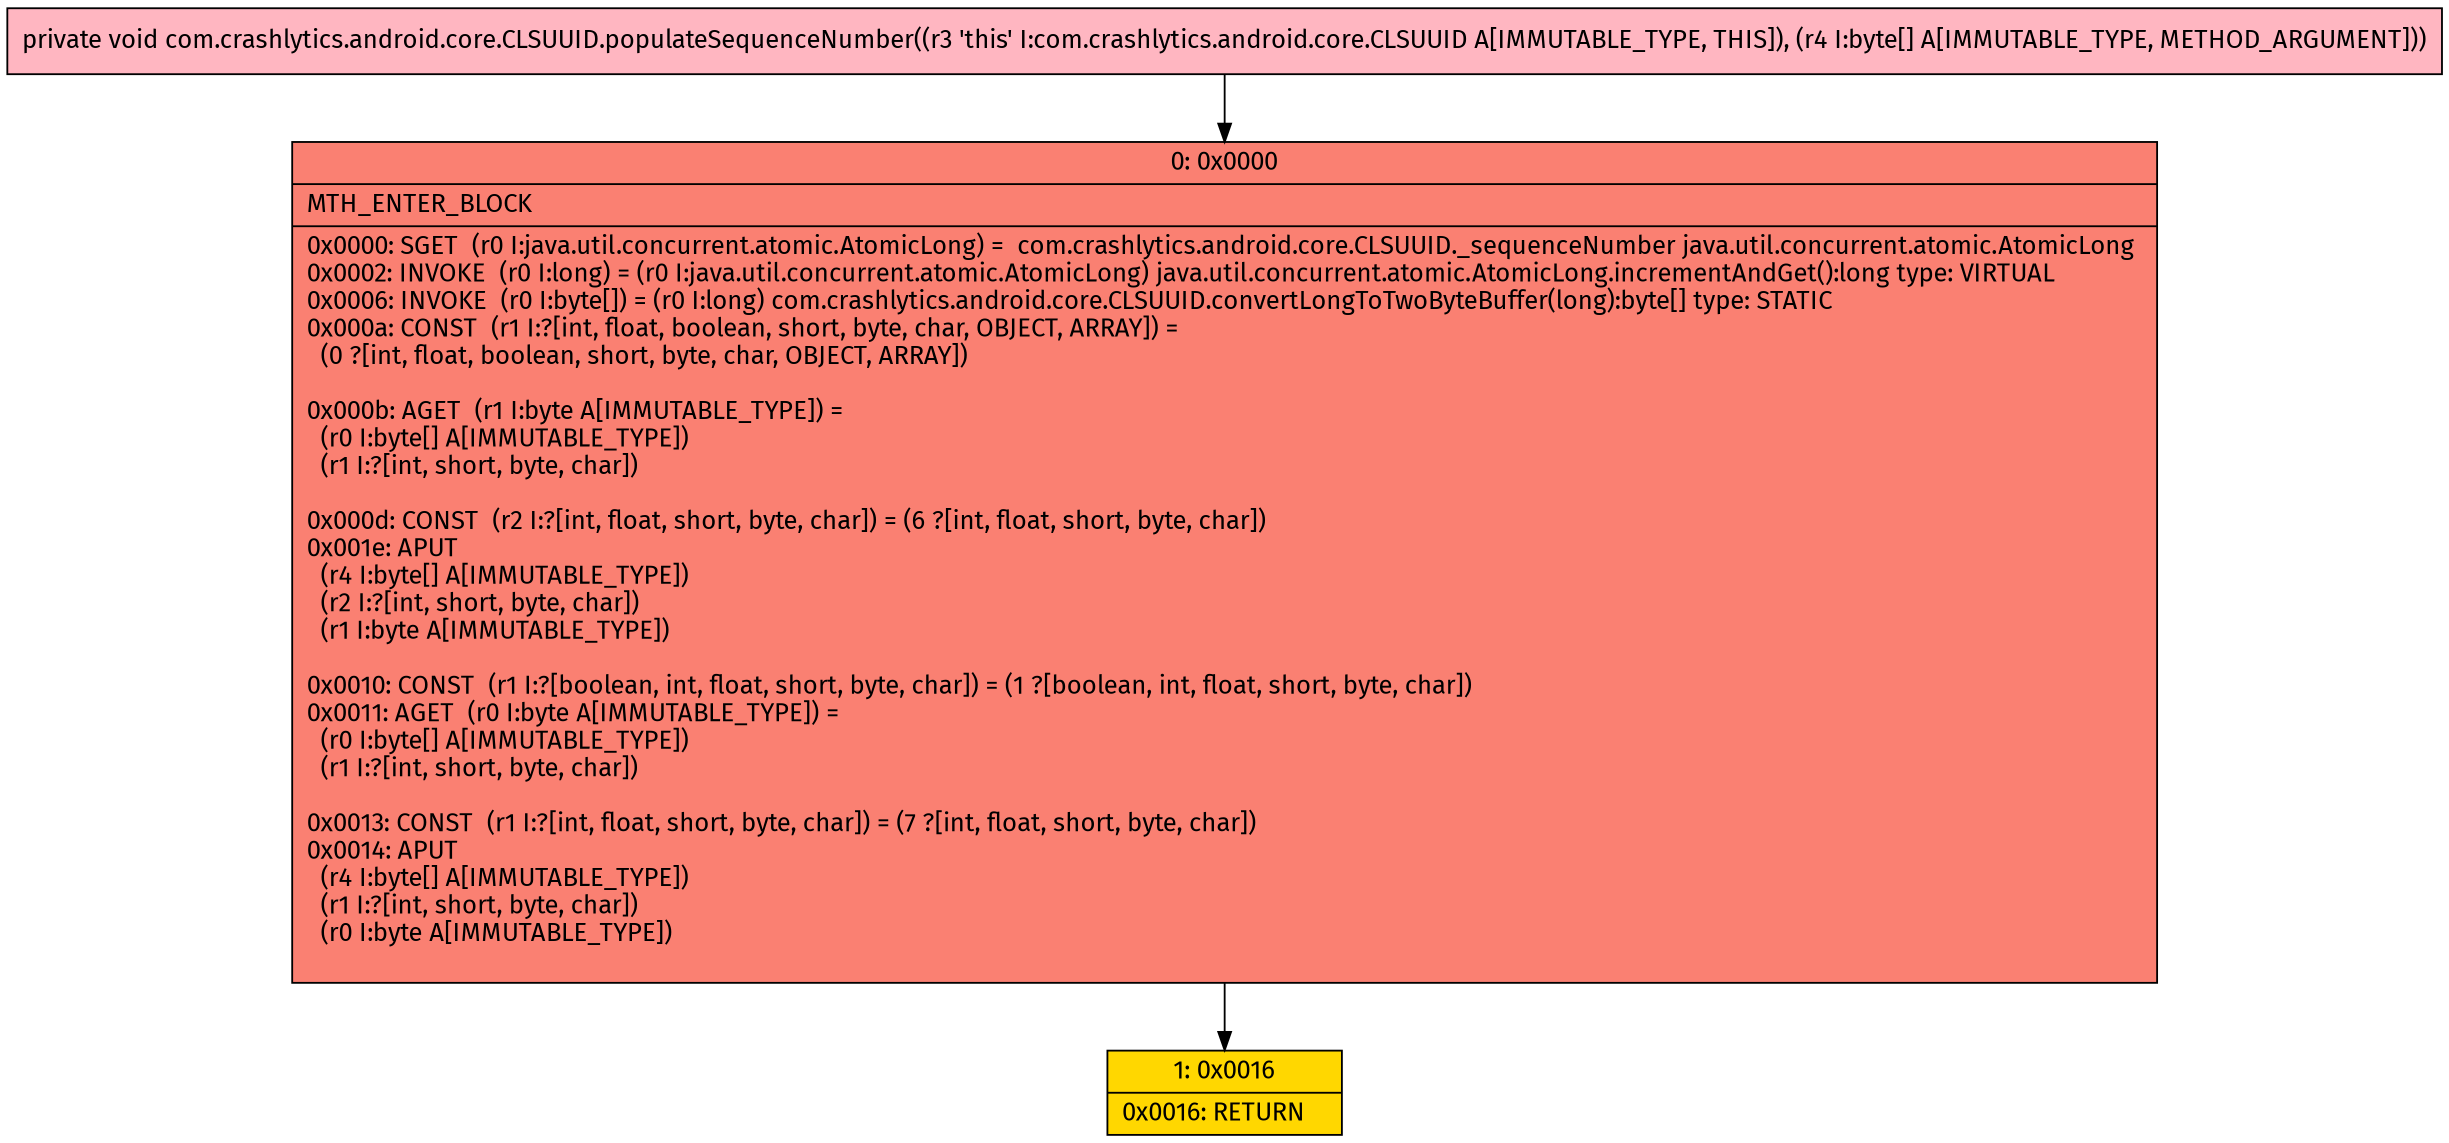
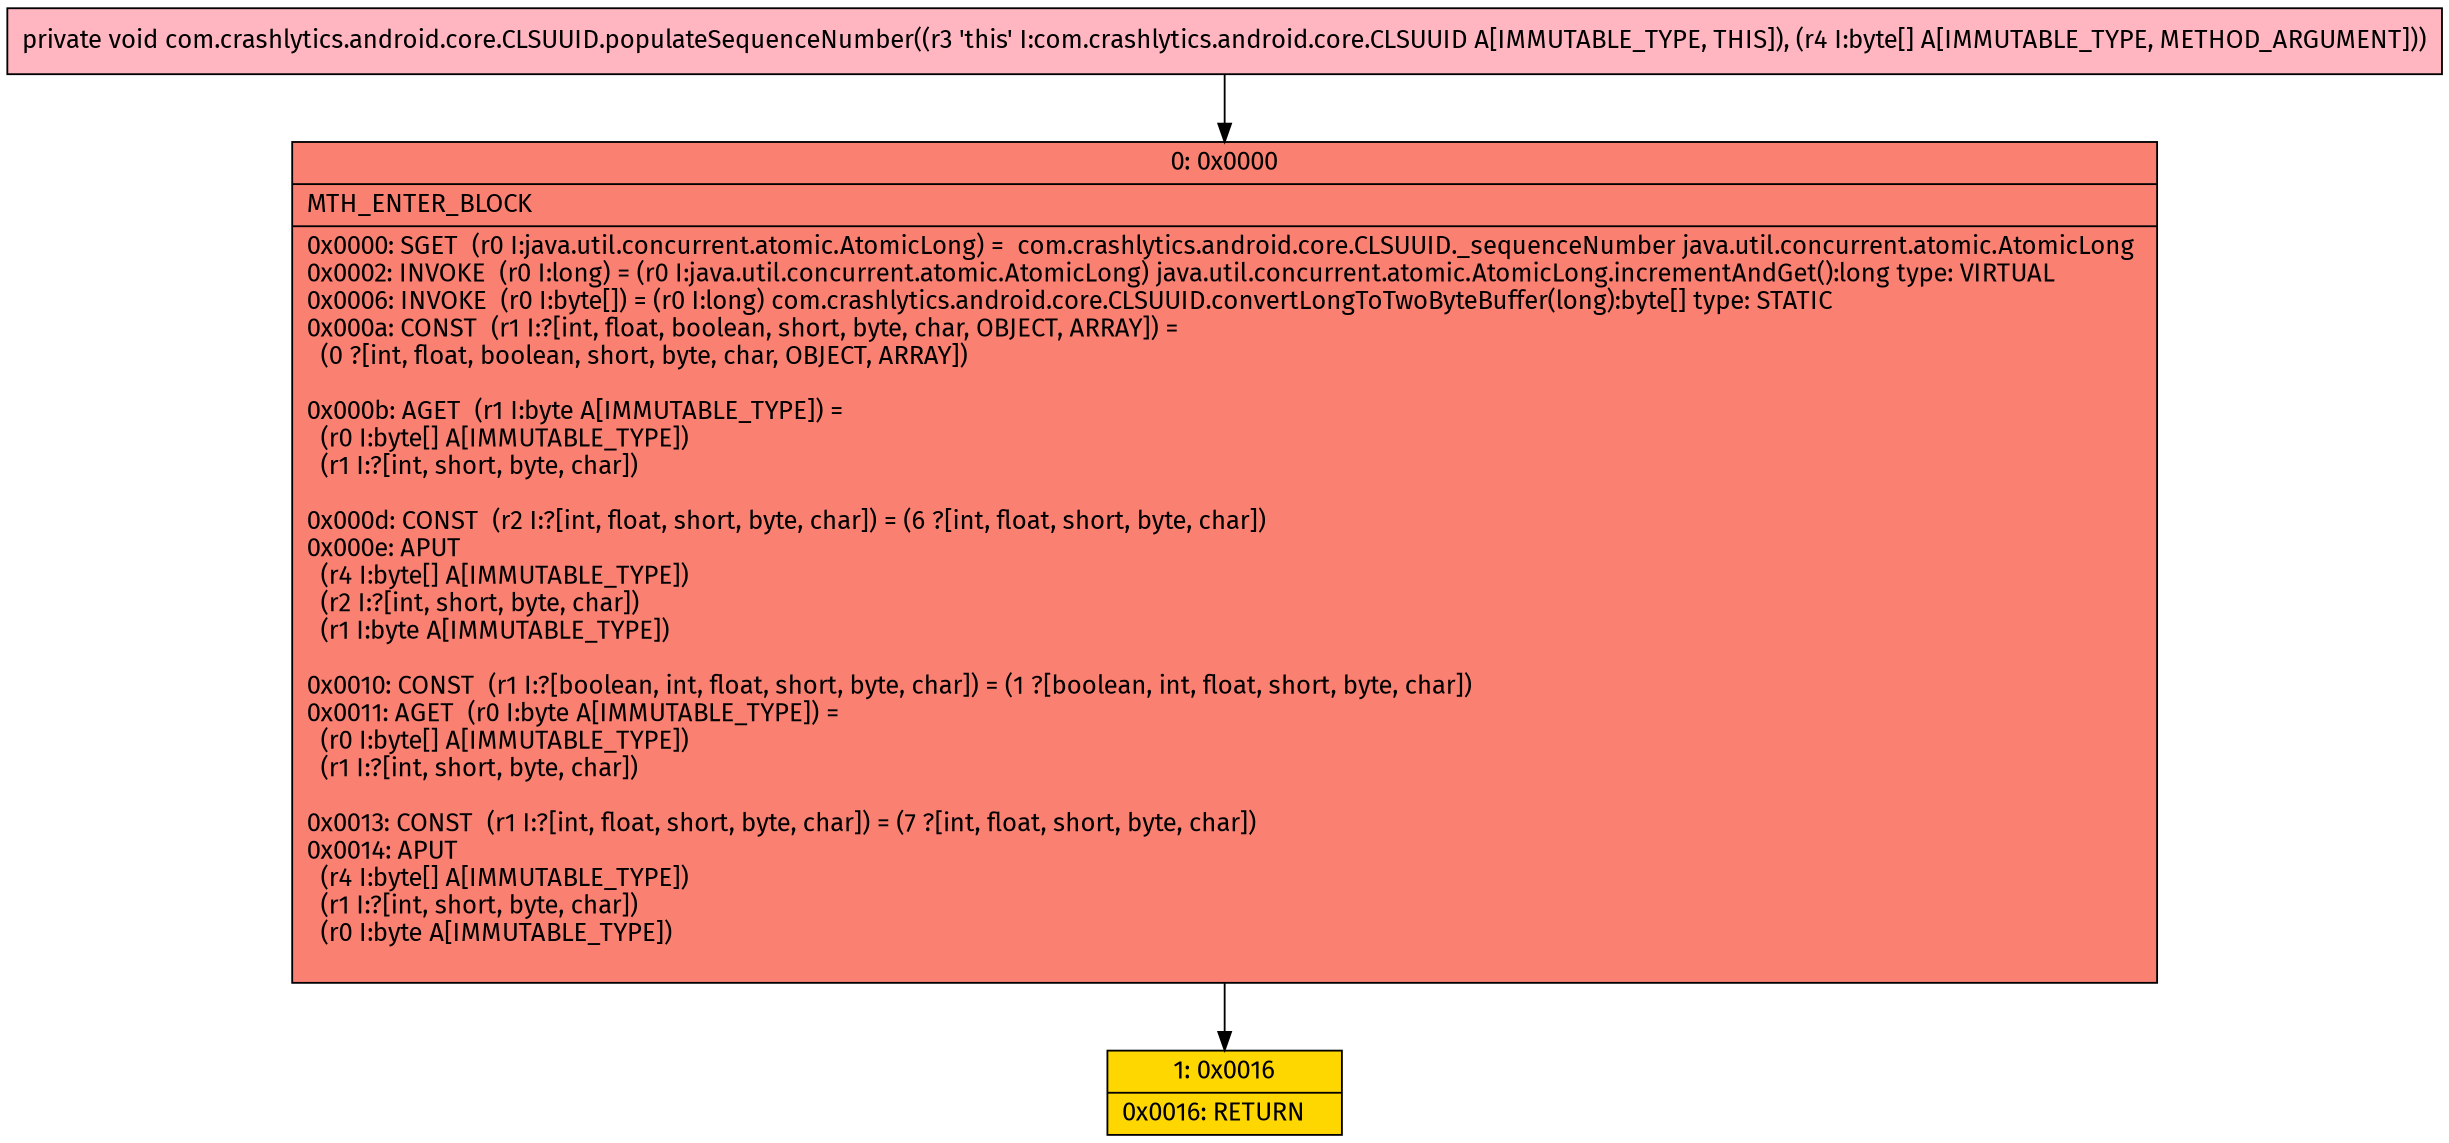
(390, 549) -> (391, 549)
